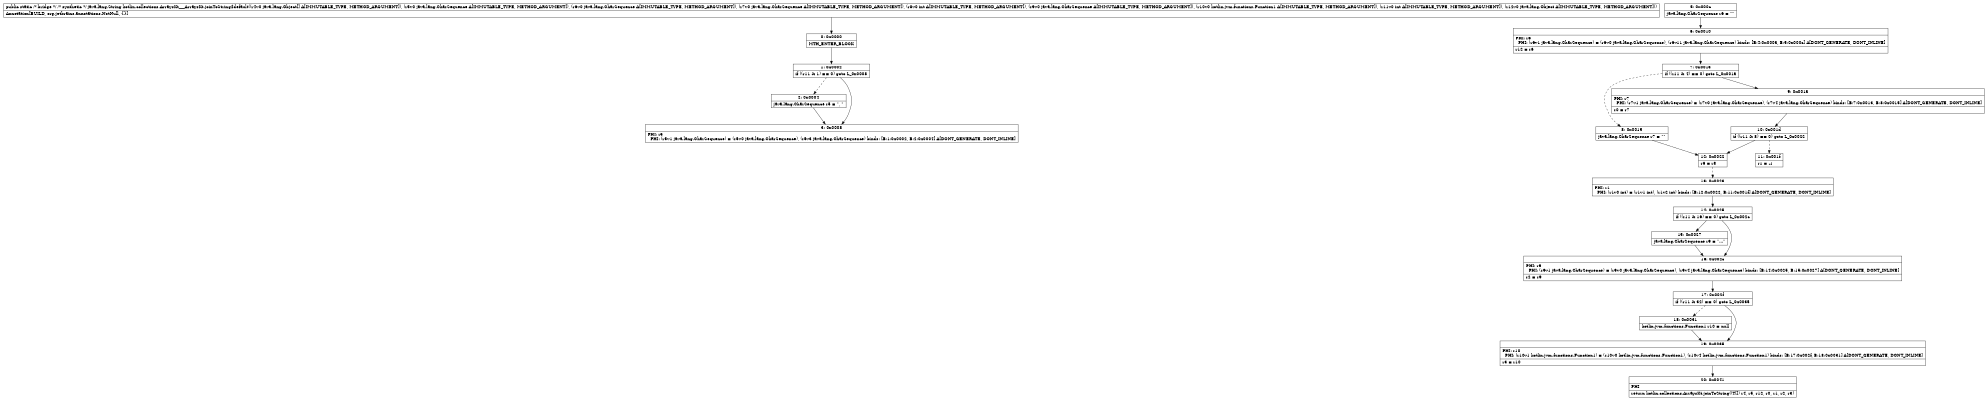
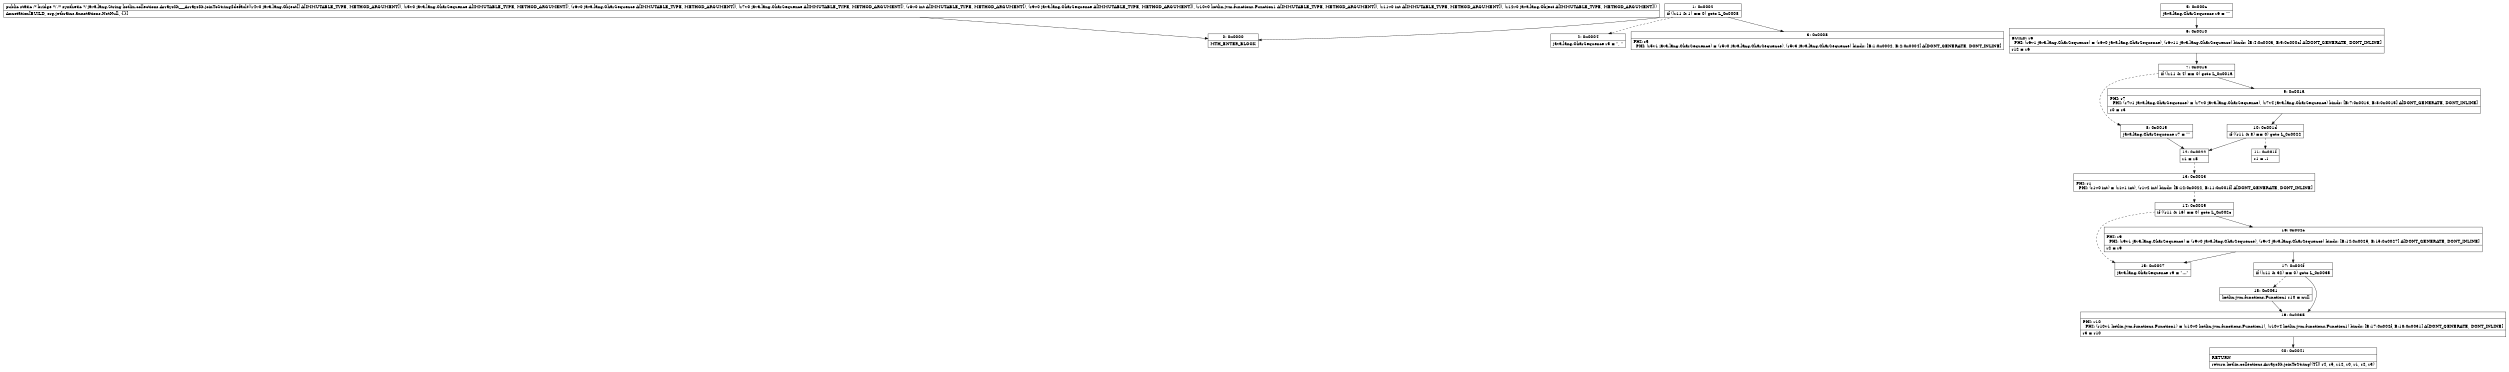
(1524, 38) -> (2023, 38)
(831, 54) -> (1463, 33)
(1622, 110) -> (2118, 110)
(818, 115) -> none
(1709, 163) -> (2190, 159)
(1713, 200) -> (2194, 196)
(1702, 225) -> (2107, 223)
(1698, 249) -> (2211, 257)
(1636, 387) -> (2221, 358)
